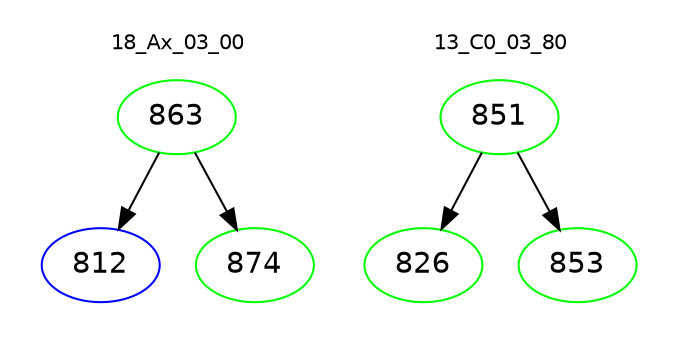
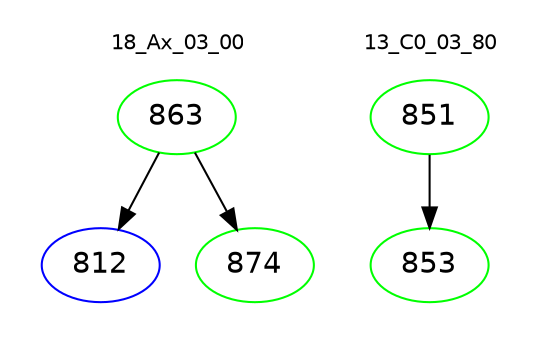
(423, 265) -> none
